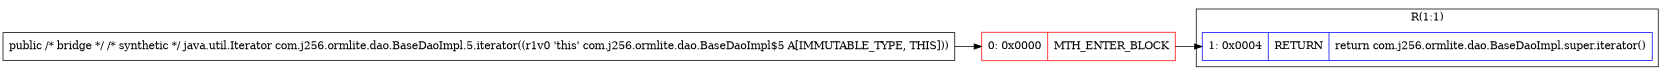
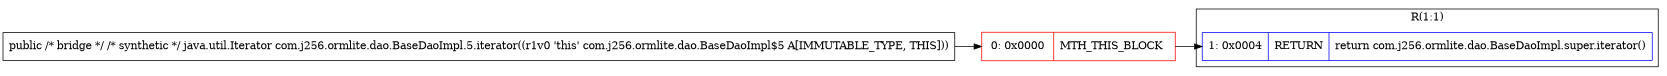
(1112, 46) -> (1111, 46)
